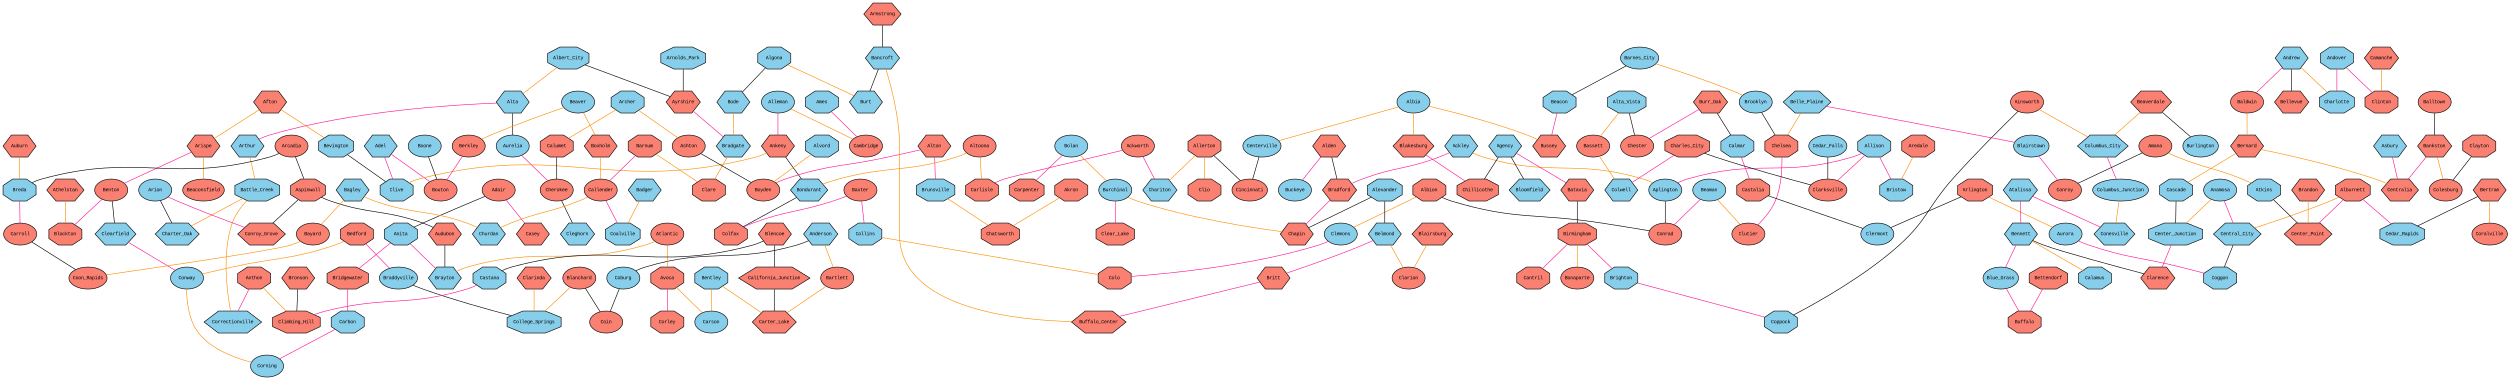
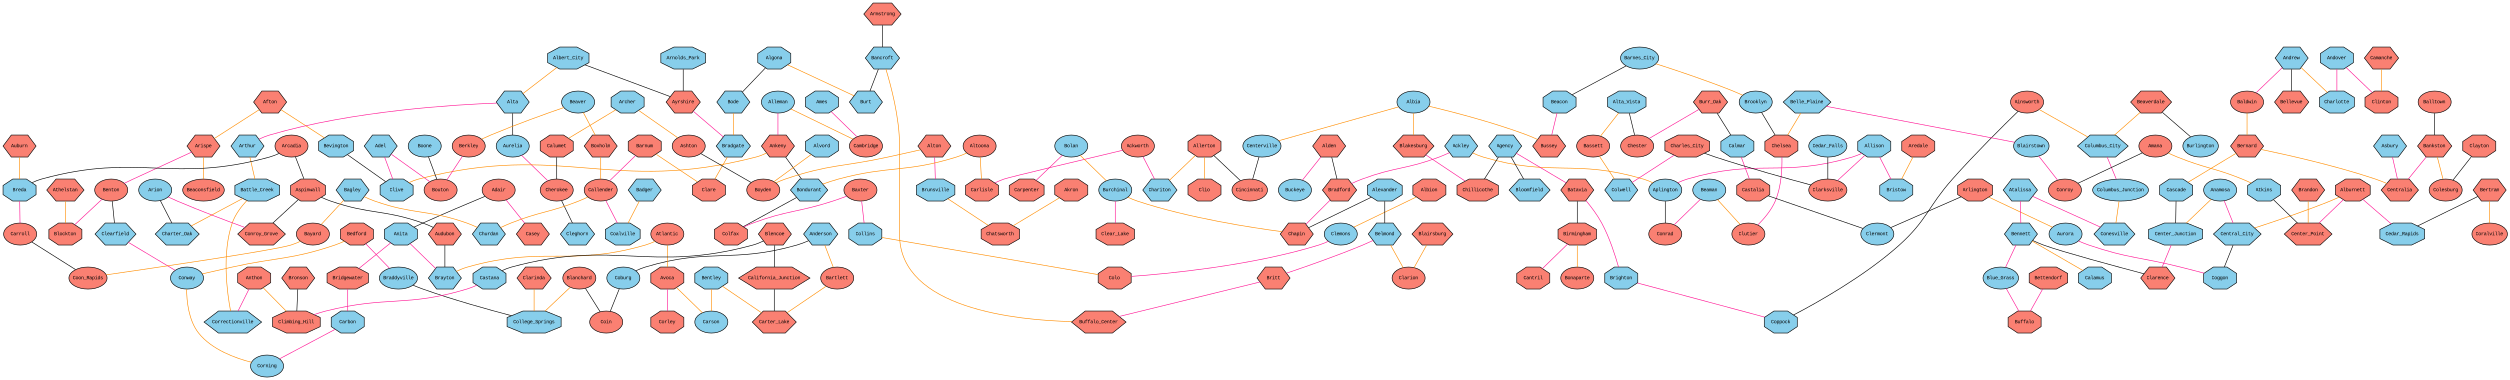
(848, 164) -> (848, 164)
(1545, 217) -> none
(1600, 256) -> (1606, 232)
